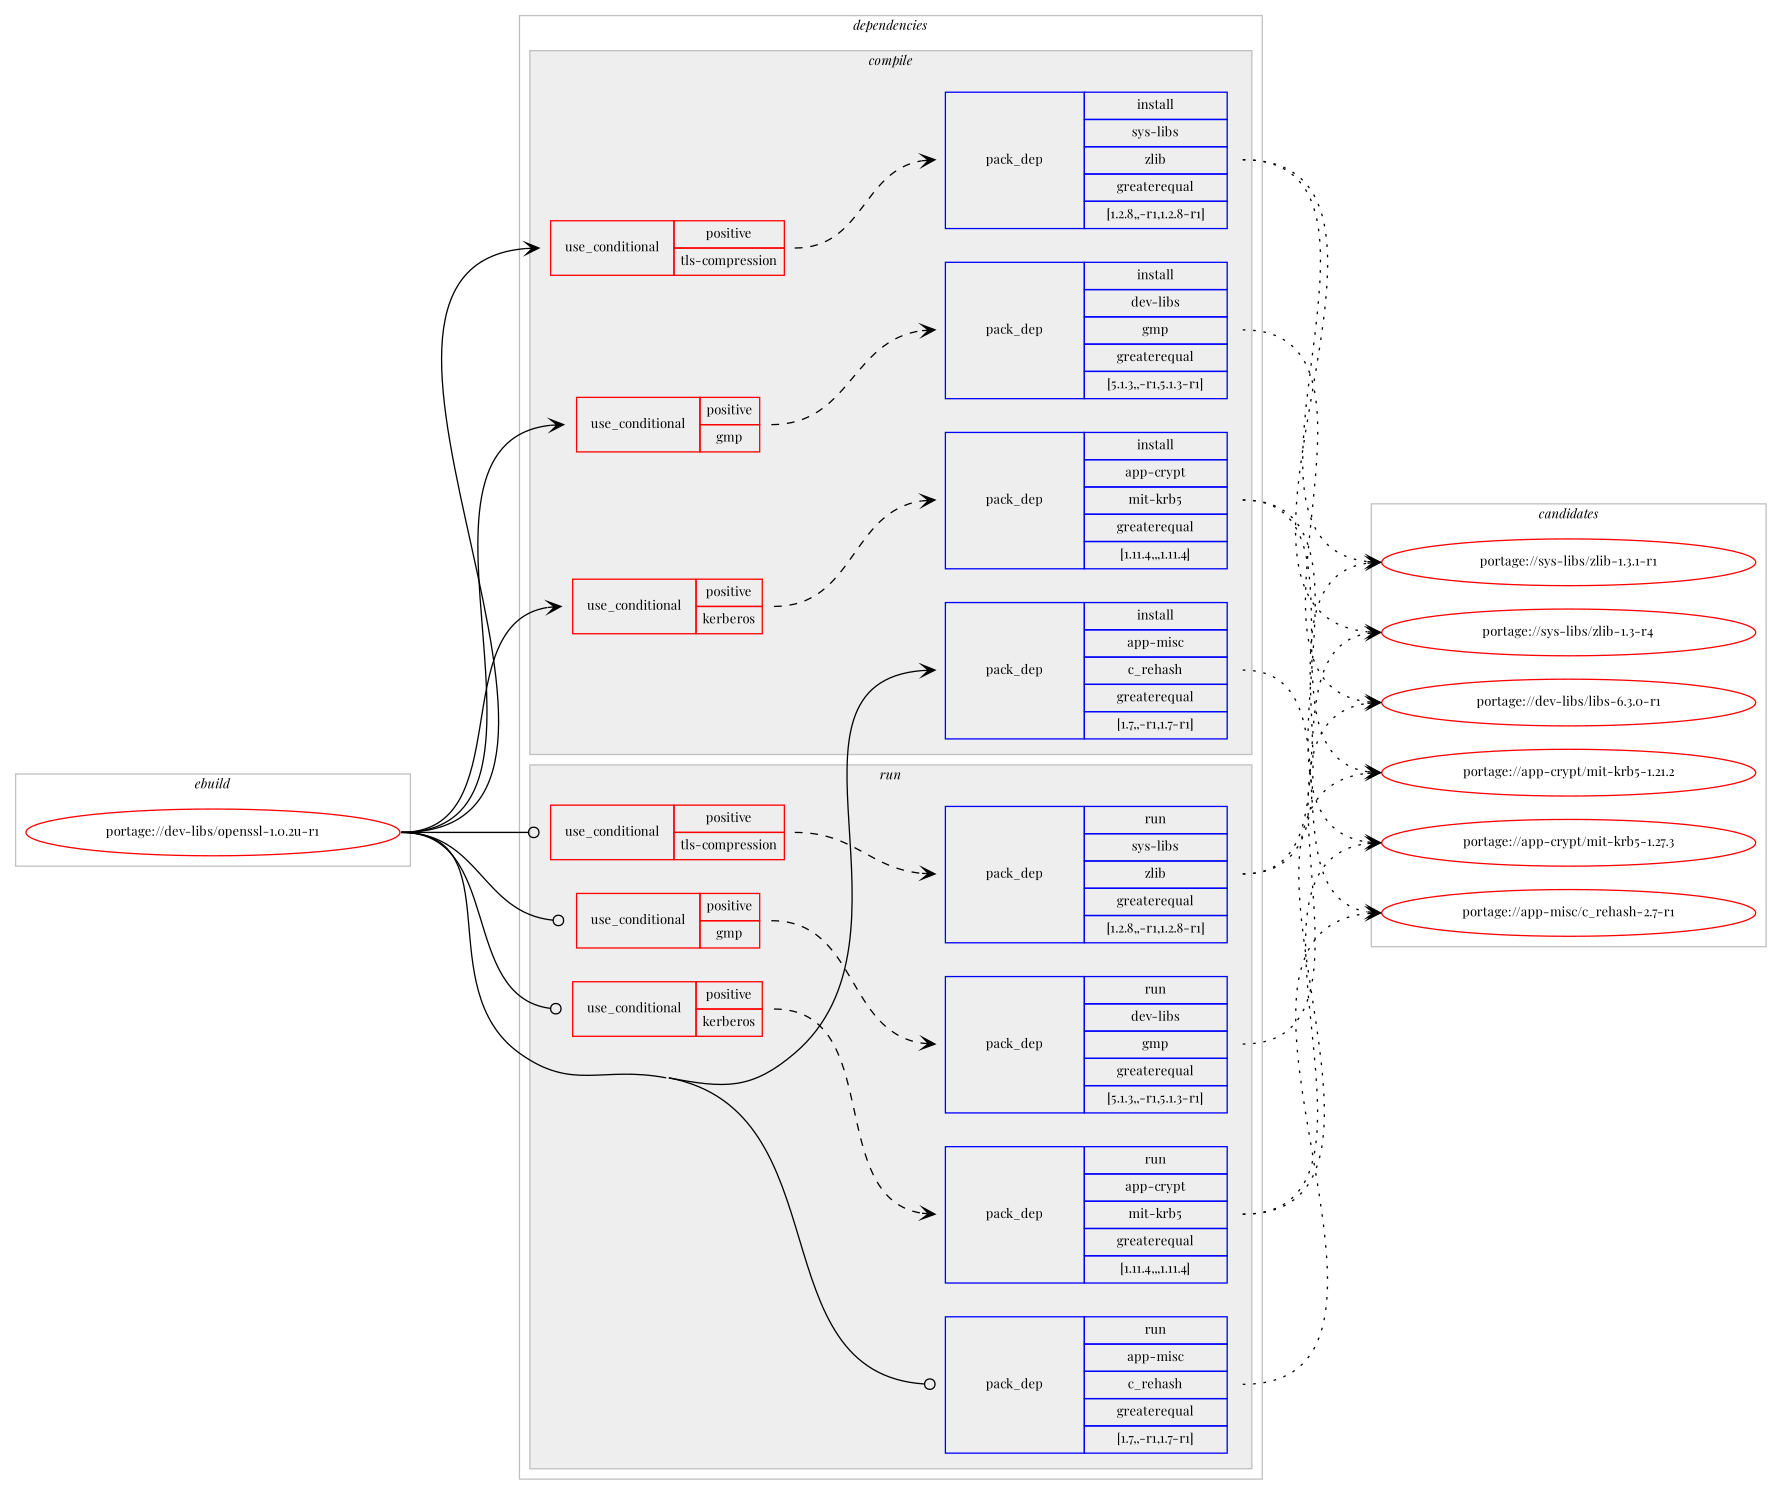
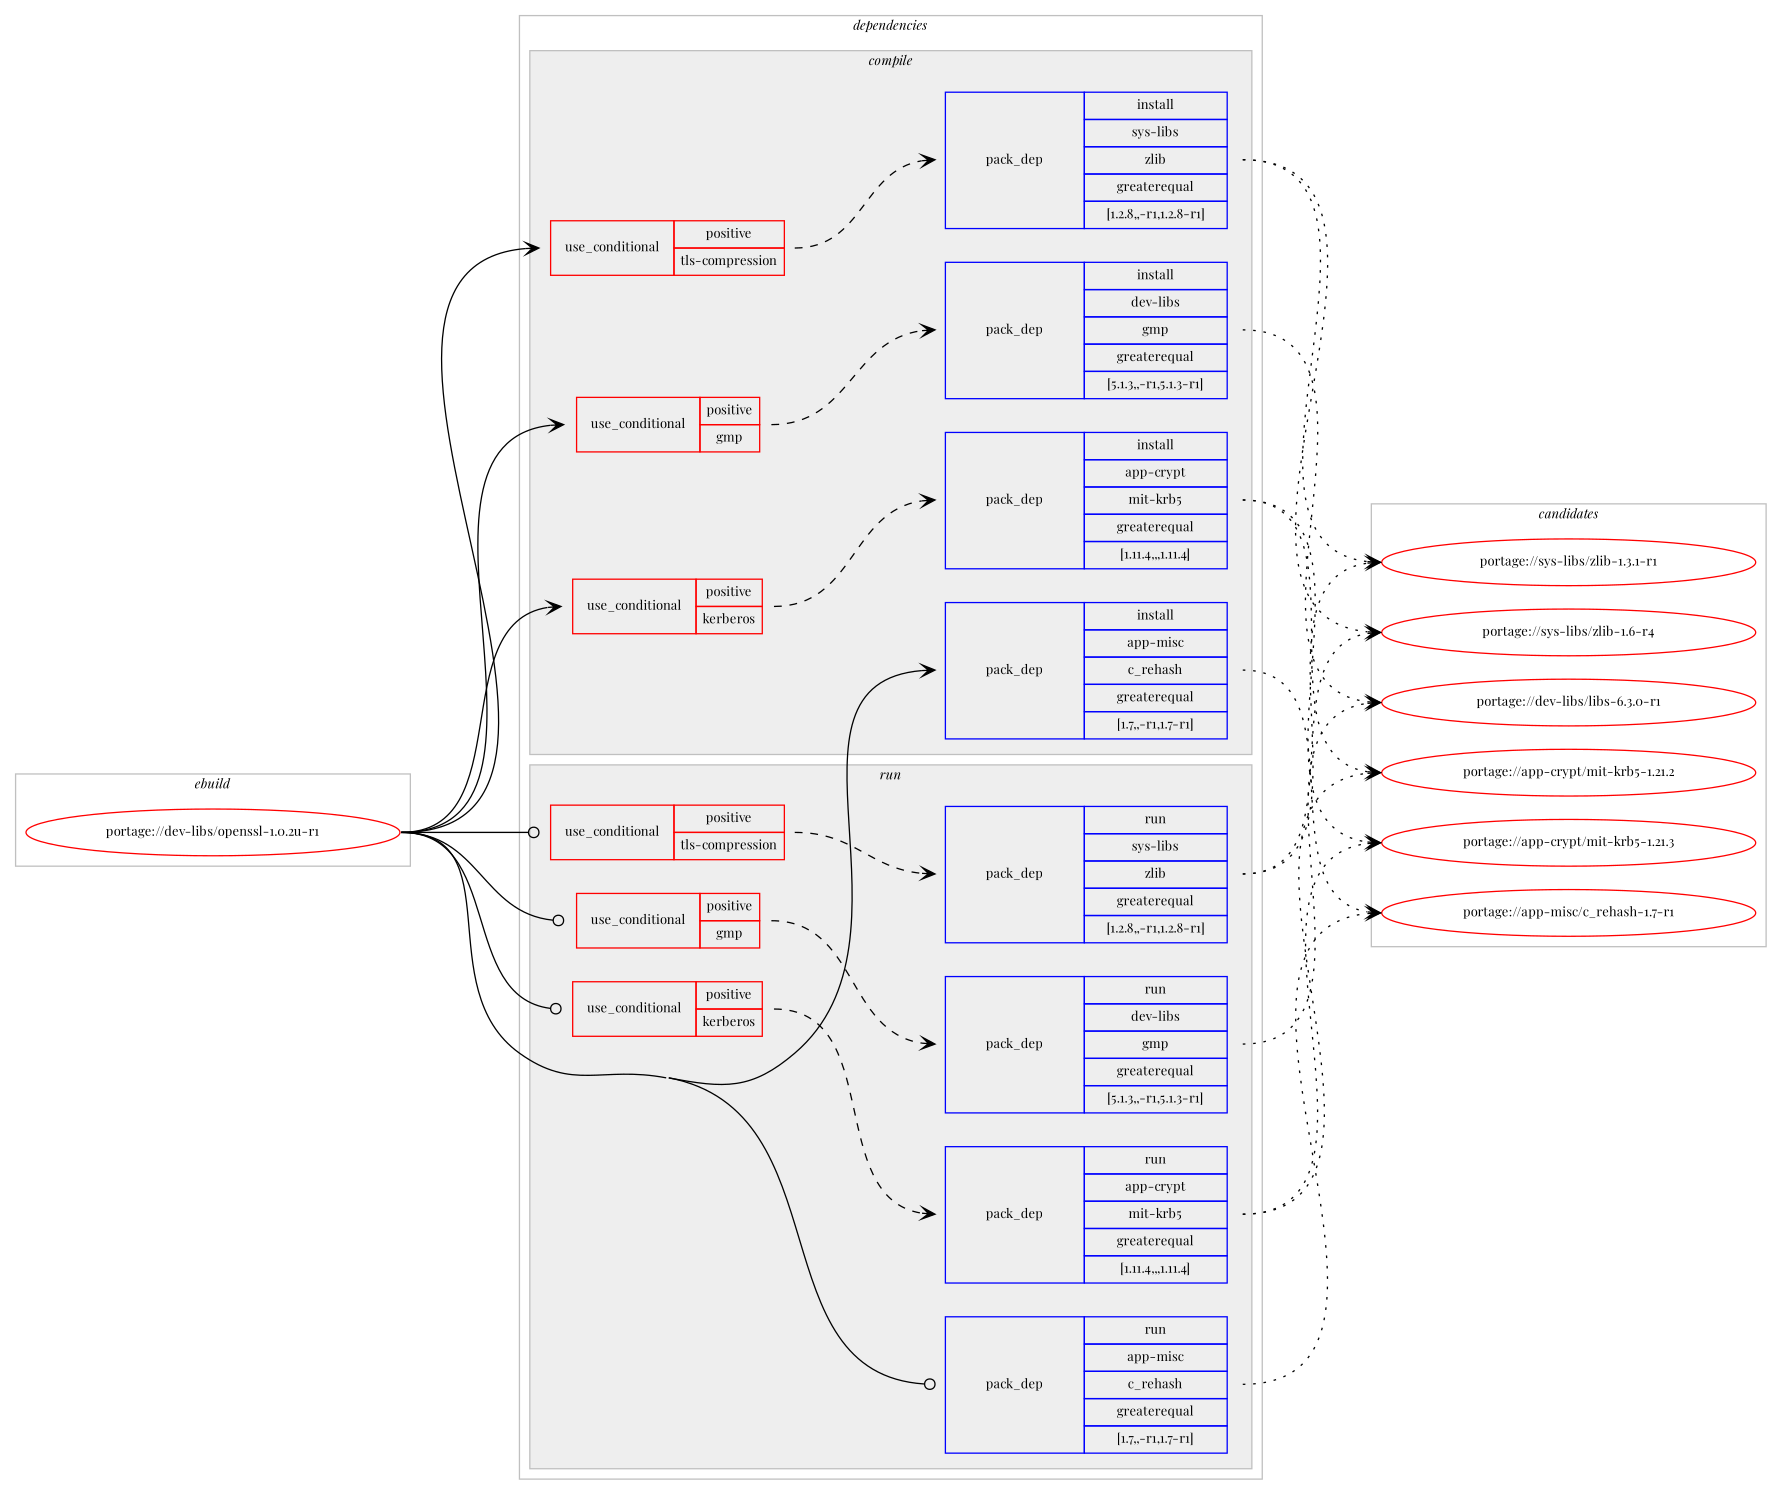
(1569, 632) -> (1569, 632)
(1569, 843) -> (1569, 843)
(1569, 913) -> (1569, 913)
